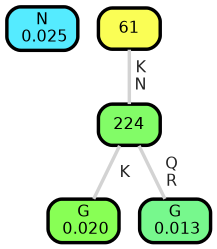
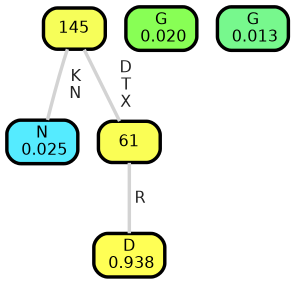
none -> (74, 29)
(129, 125) -> none
none -> (129, 255)
